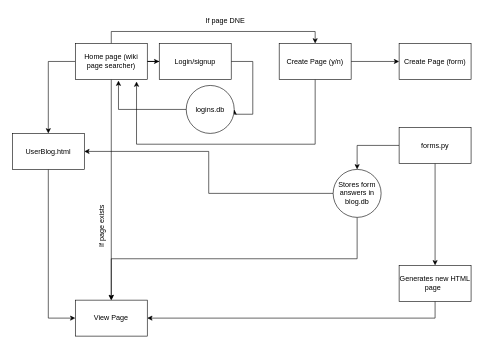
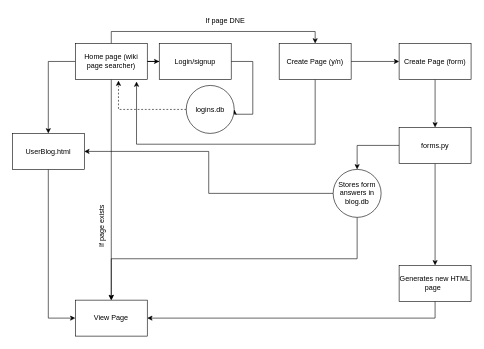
(140, 110) -> (140, 110)
none -> (435, 122)
